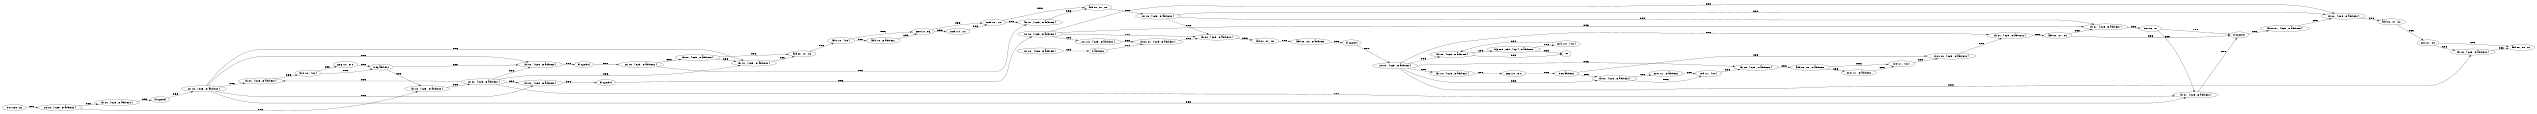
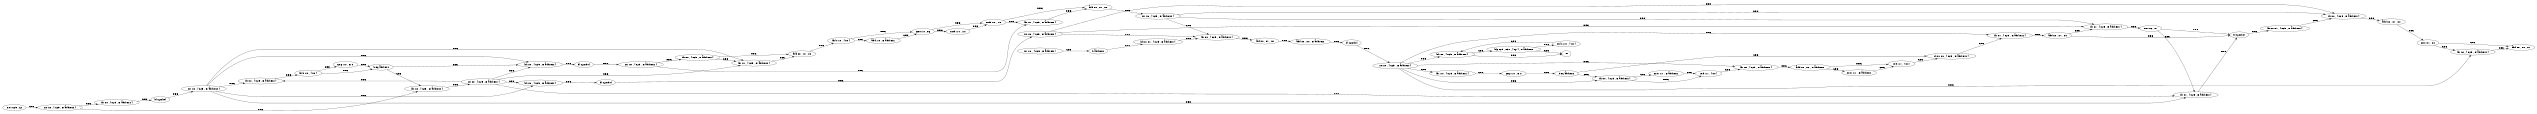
(1098, 42) -> none
